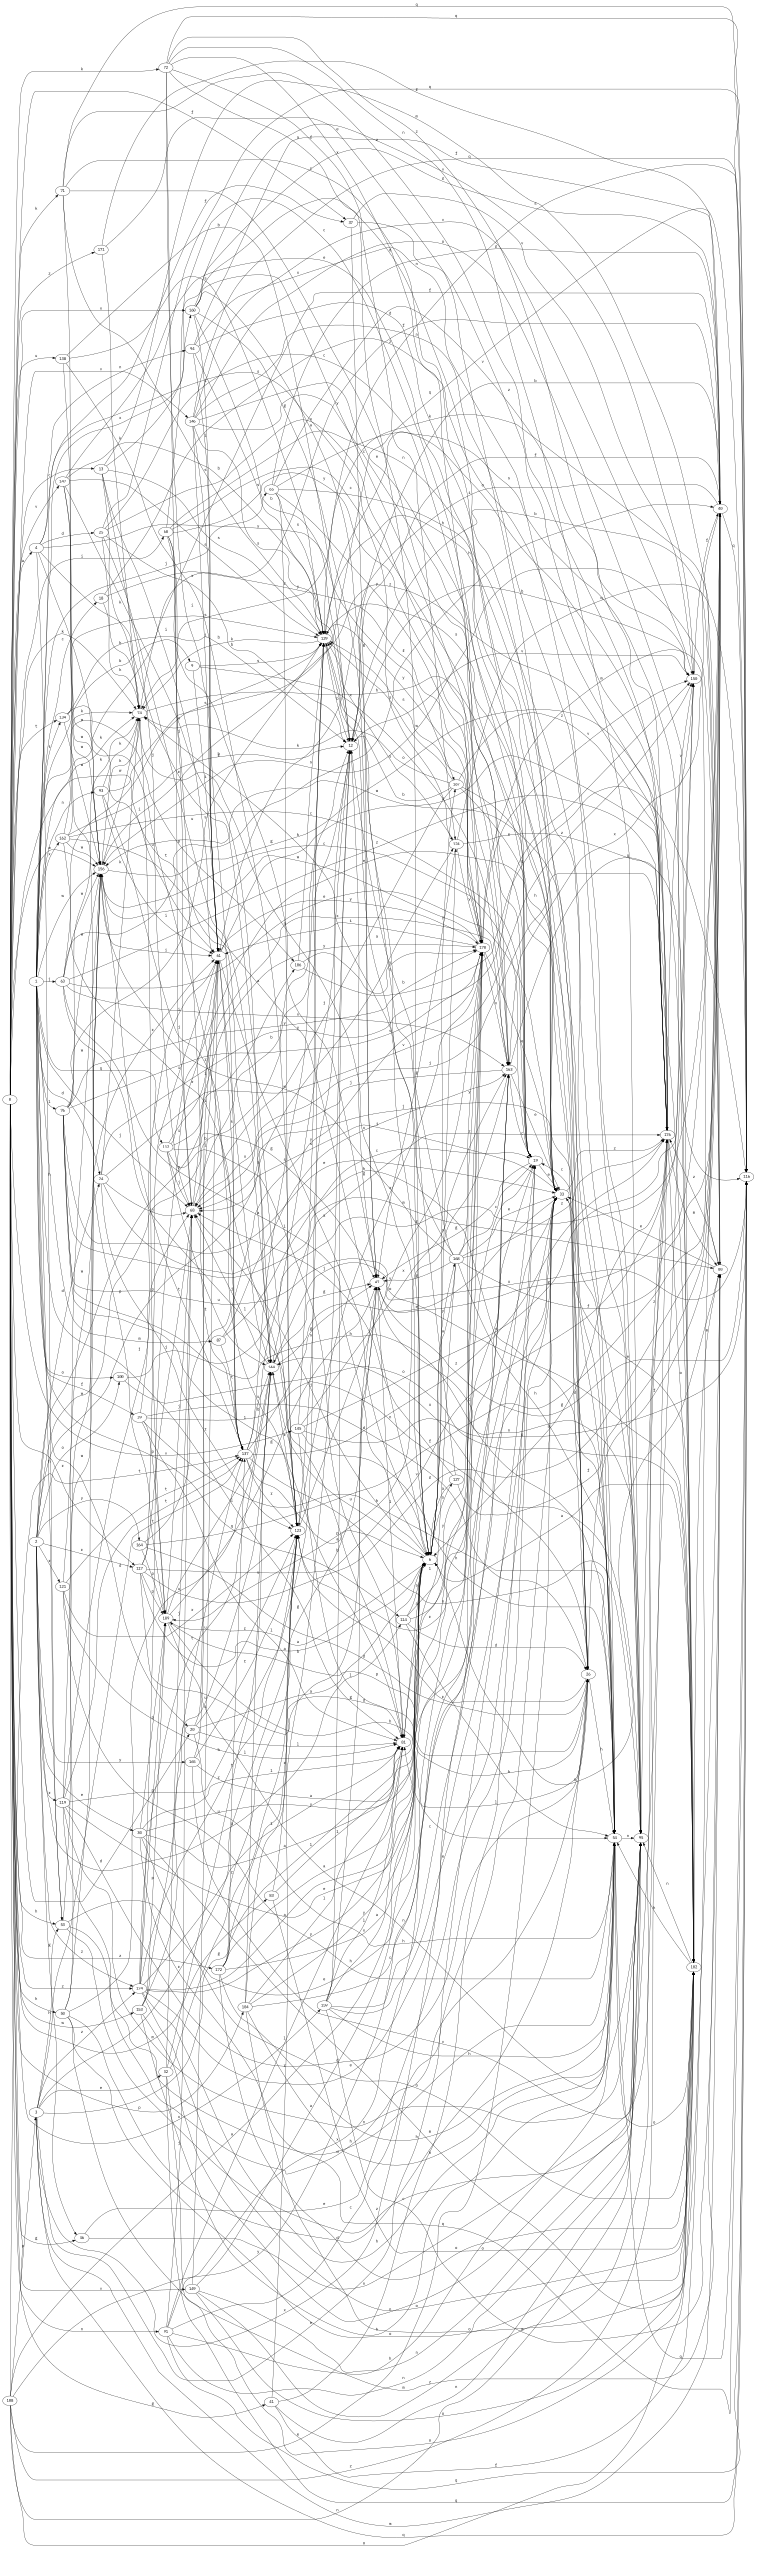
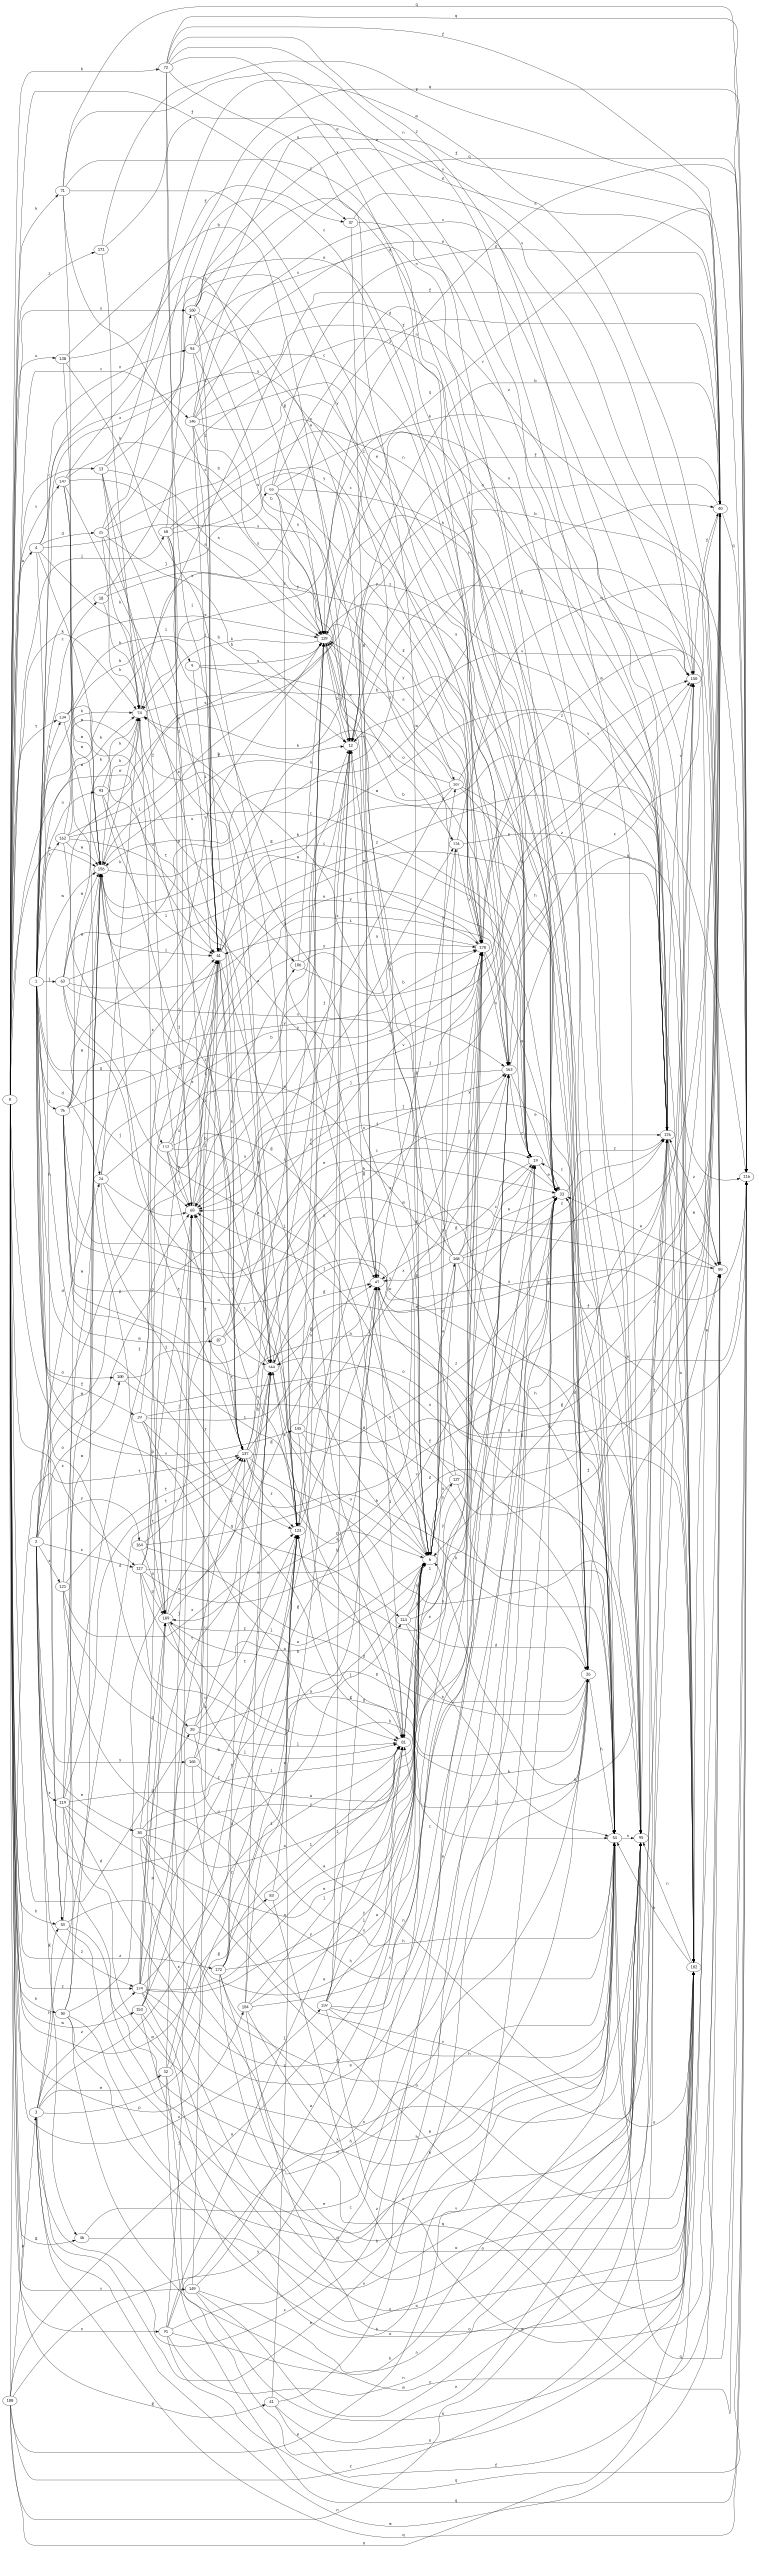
(392, 406) -> (593, 97)
(664, 1153) -> (660, 1730)
(682, 1550) -> none
